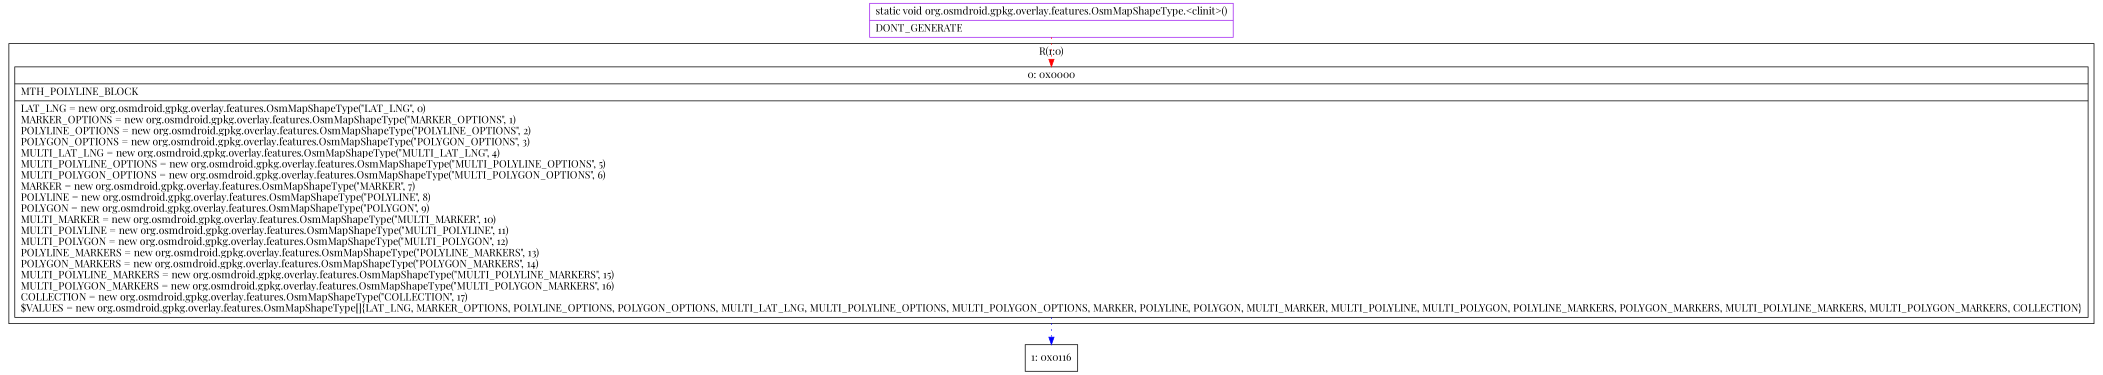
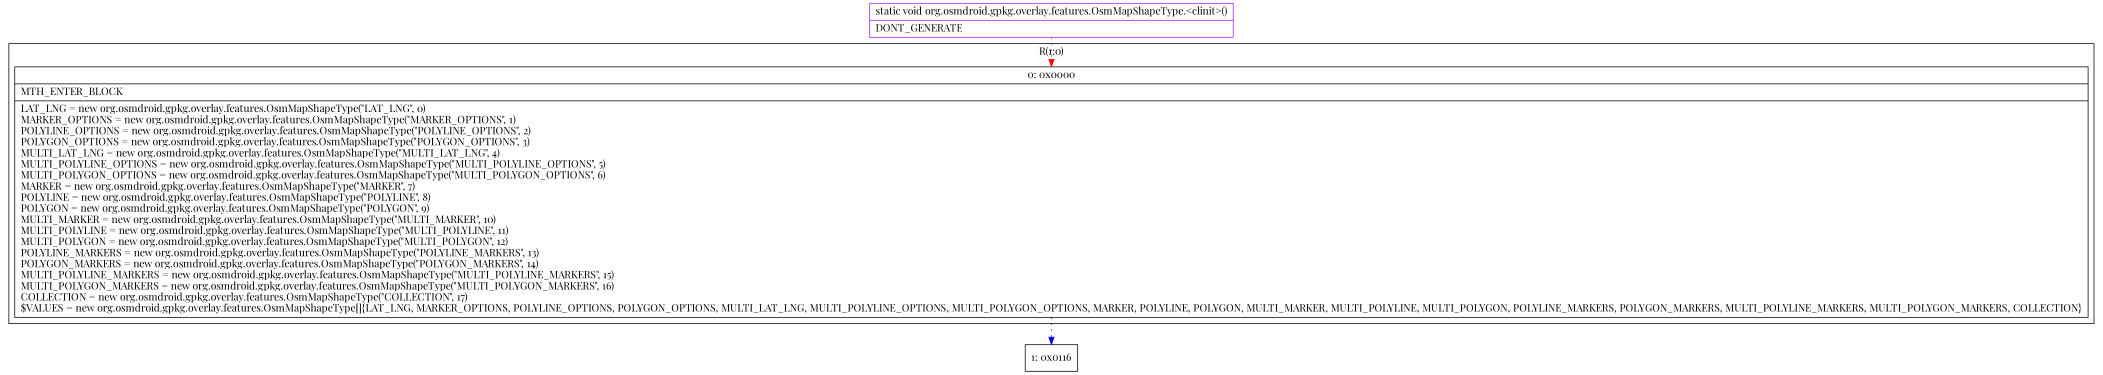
(80, 92) -> (72, 92)
